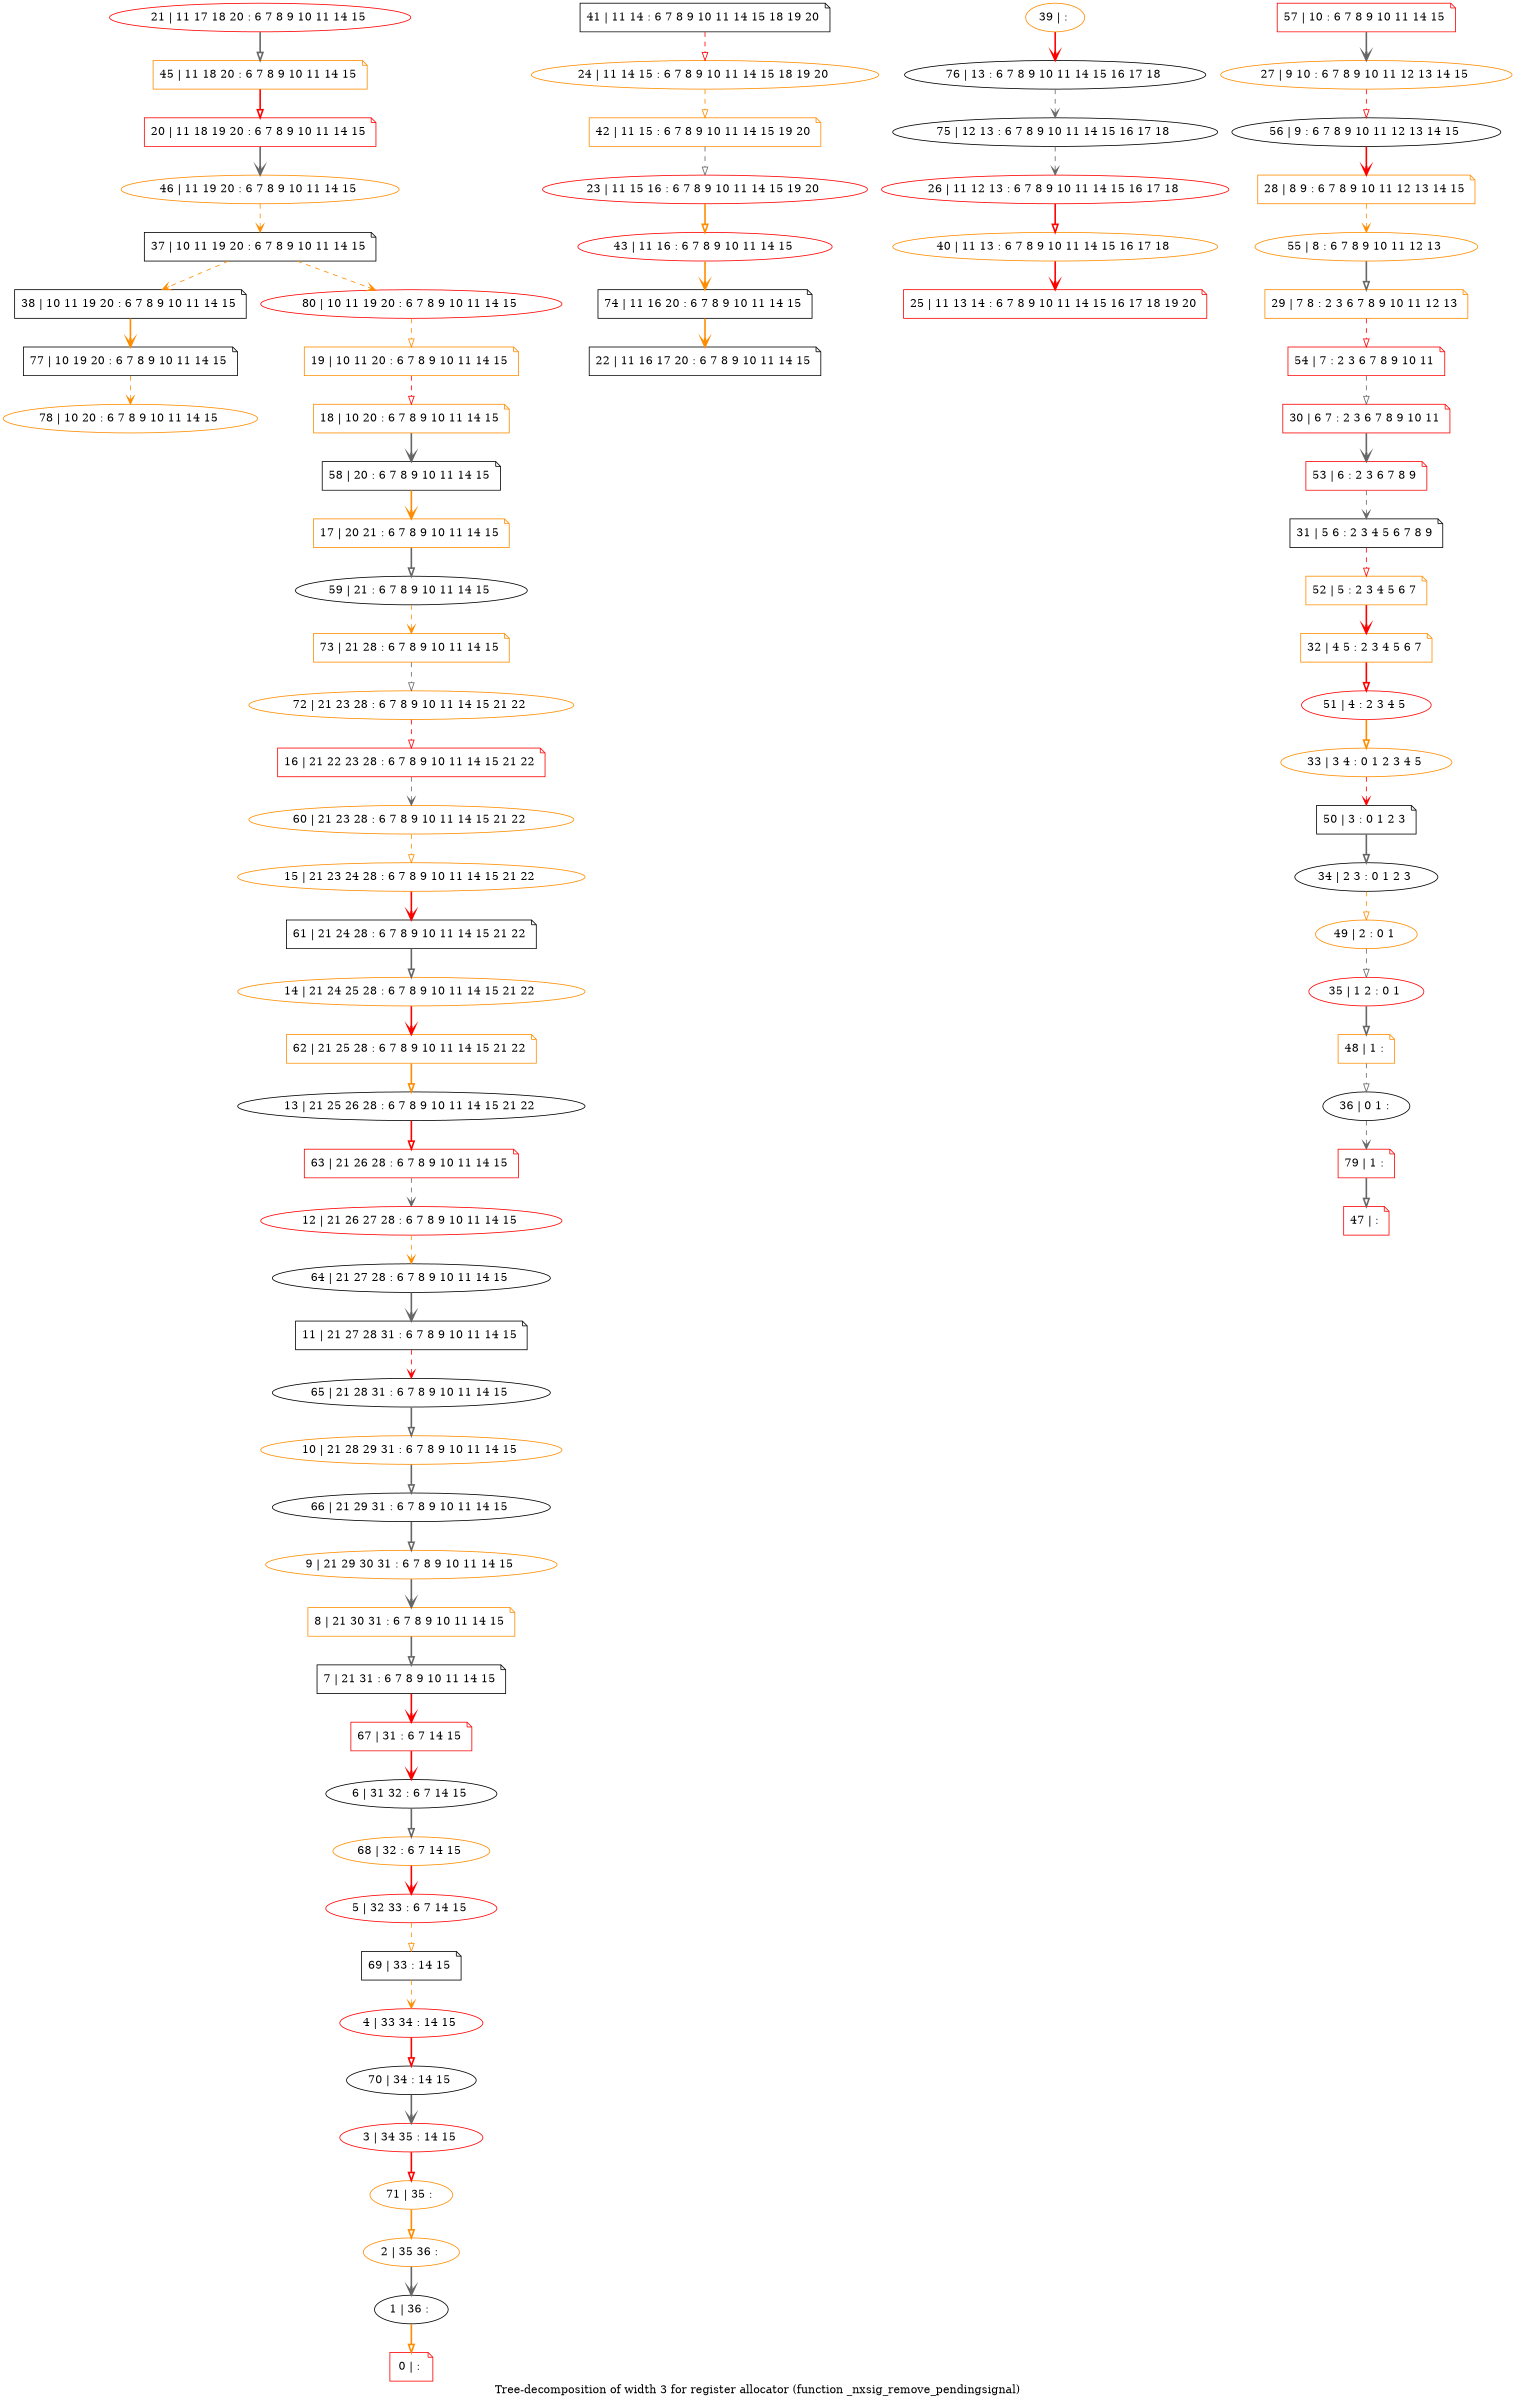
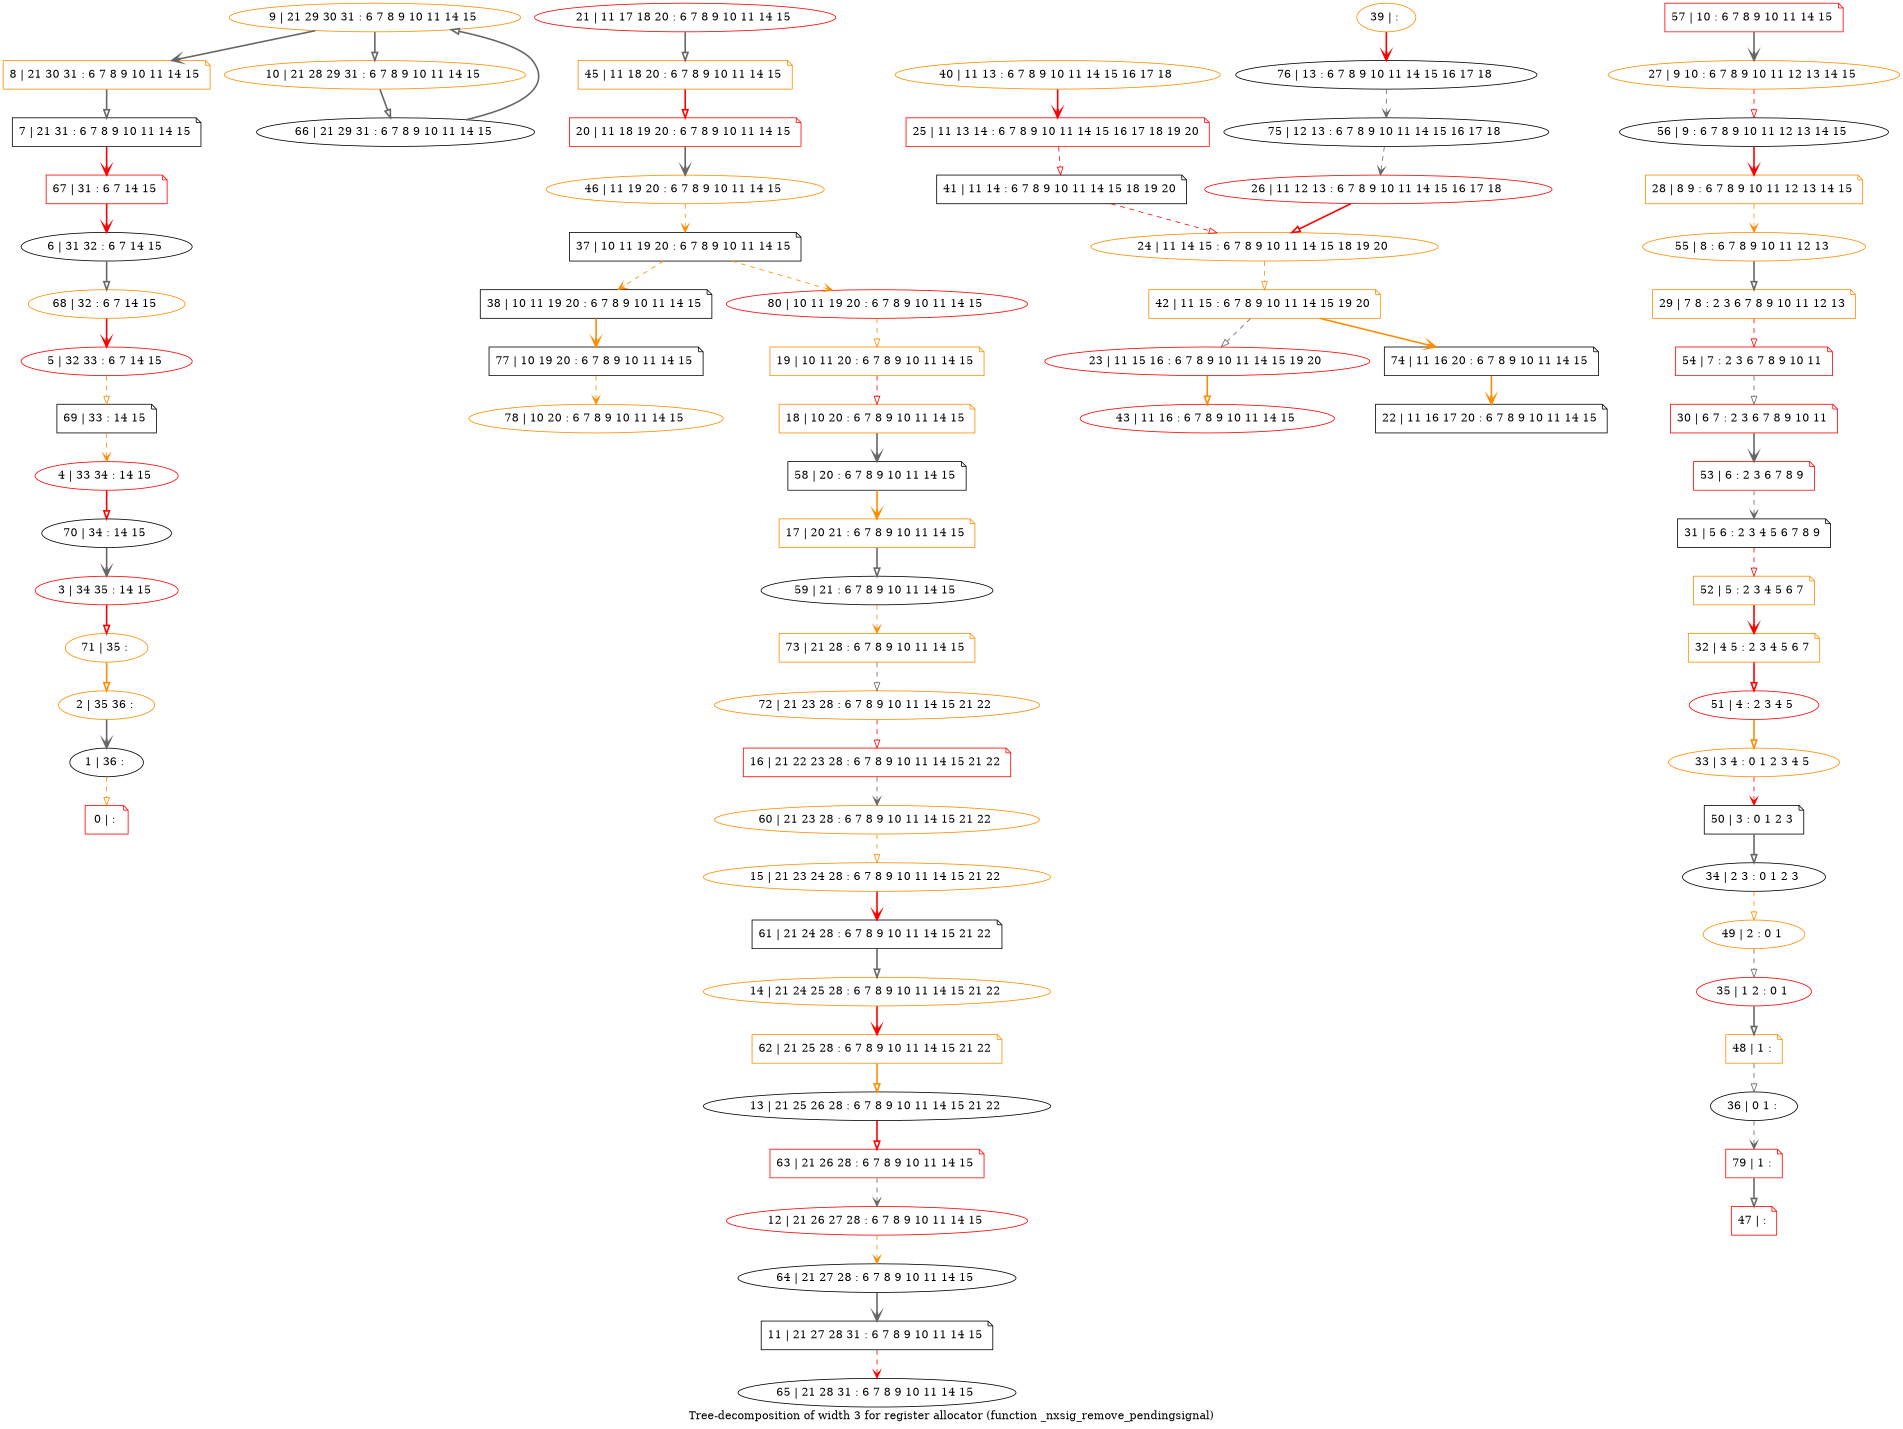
none -> (1059, 157)
(1055, 214) -> (1325, 216)
(705, 271) -> (1374, 332)
(411, 1417) -> (375, 42)
(411, 2334) -> (107, 787)
